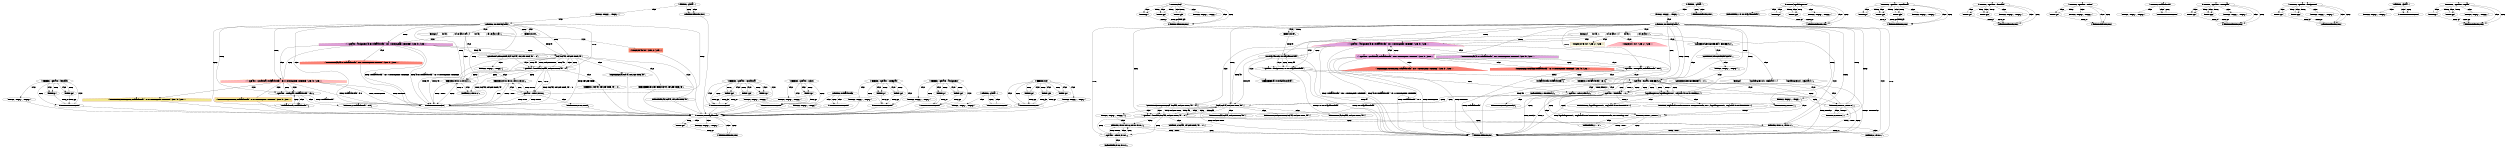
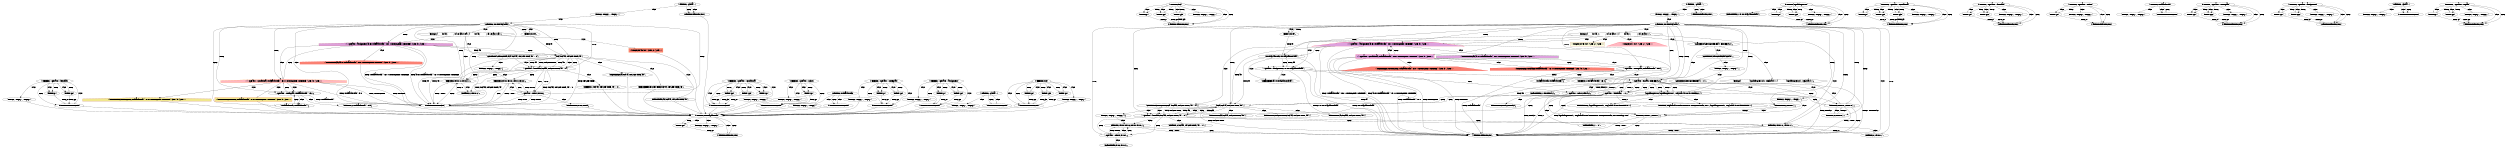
(1277, 63) -> (1281, 74)
(1612, 87) -> (1612, 87)
(1616, 118) -> (1729, 113)
